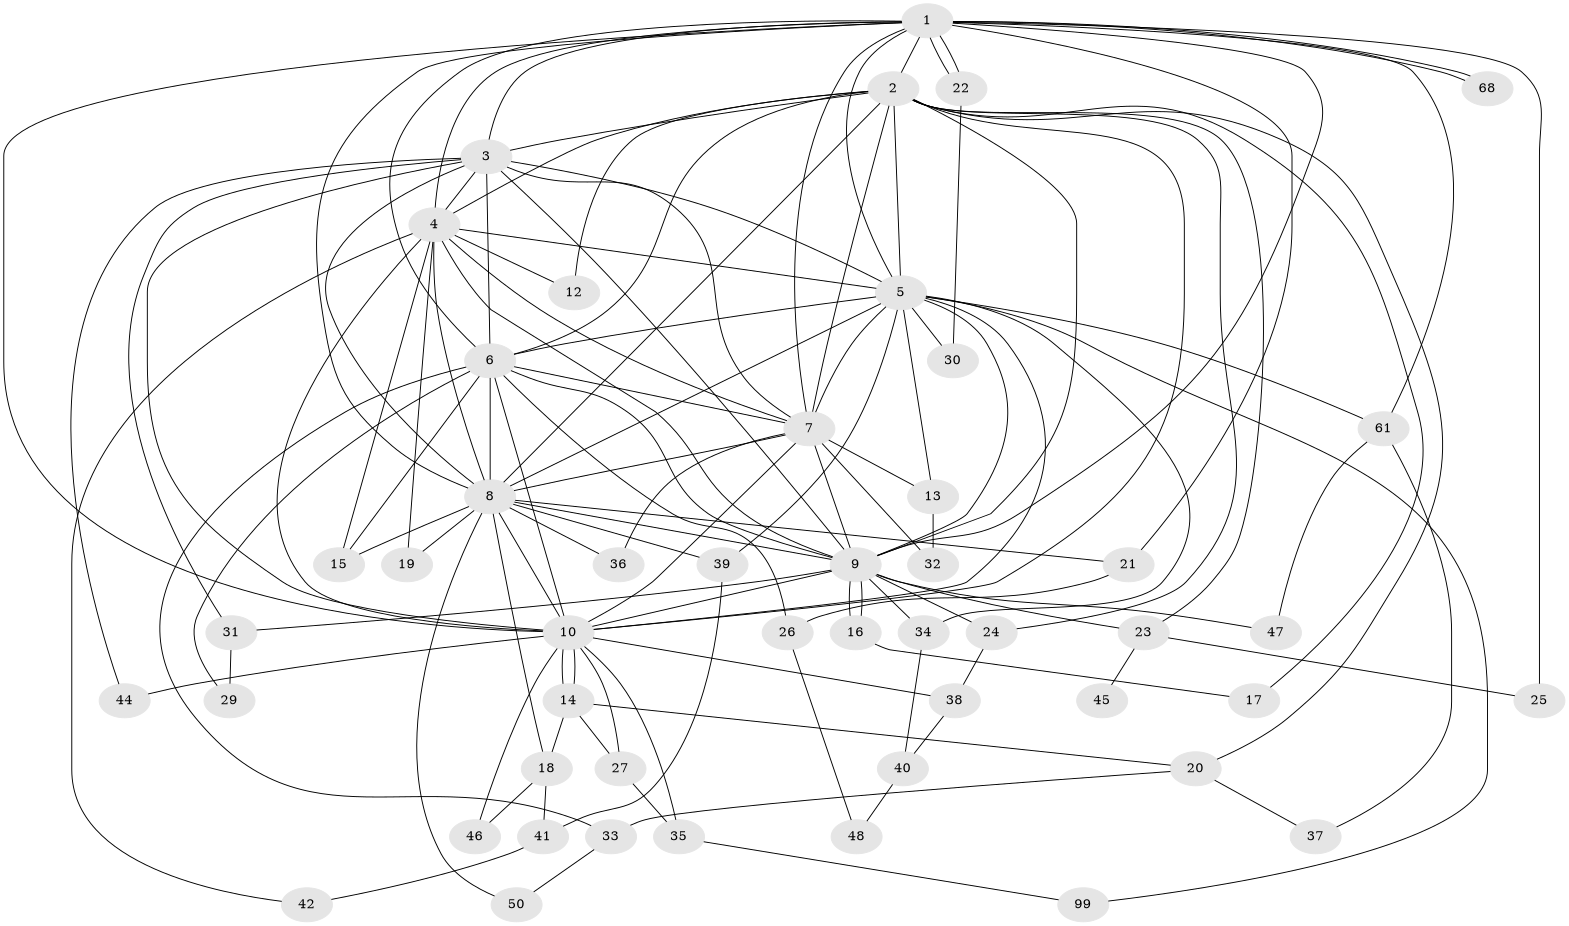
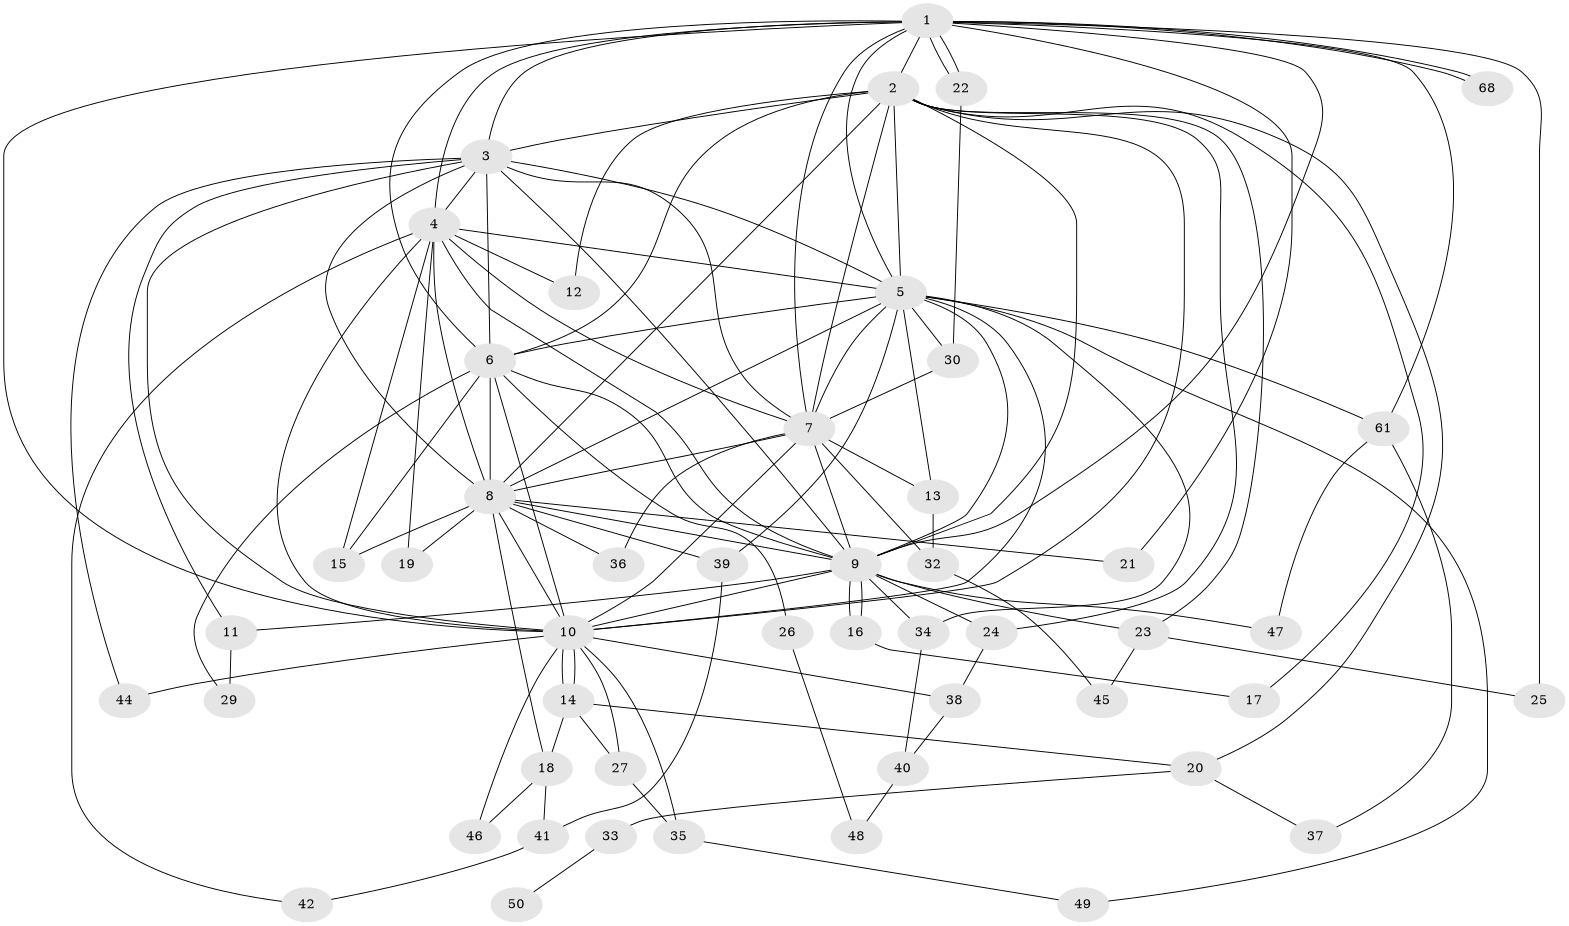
(405, 82) -> none
(599, 139) -> none
(650, 395) -> (881, 395)
(1019, 595) -> none
none -> (1031, 620)
(231, 633) -> (231, 633)
(170, 675) -> none
(419, 715) -> none
(1083, 905) -> (1083, 905)
